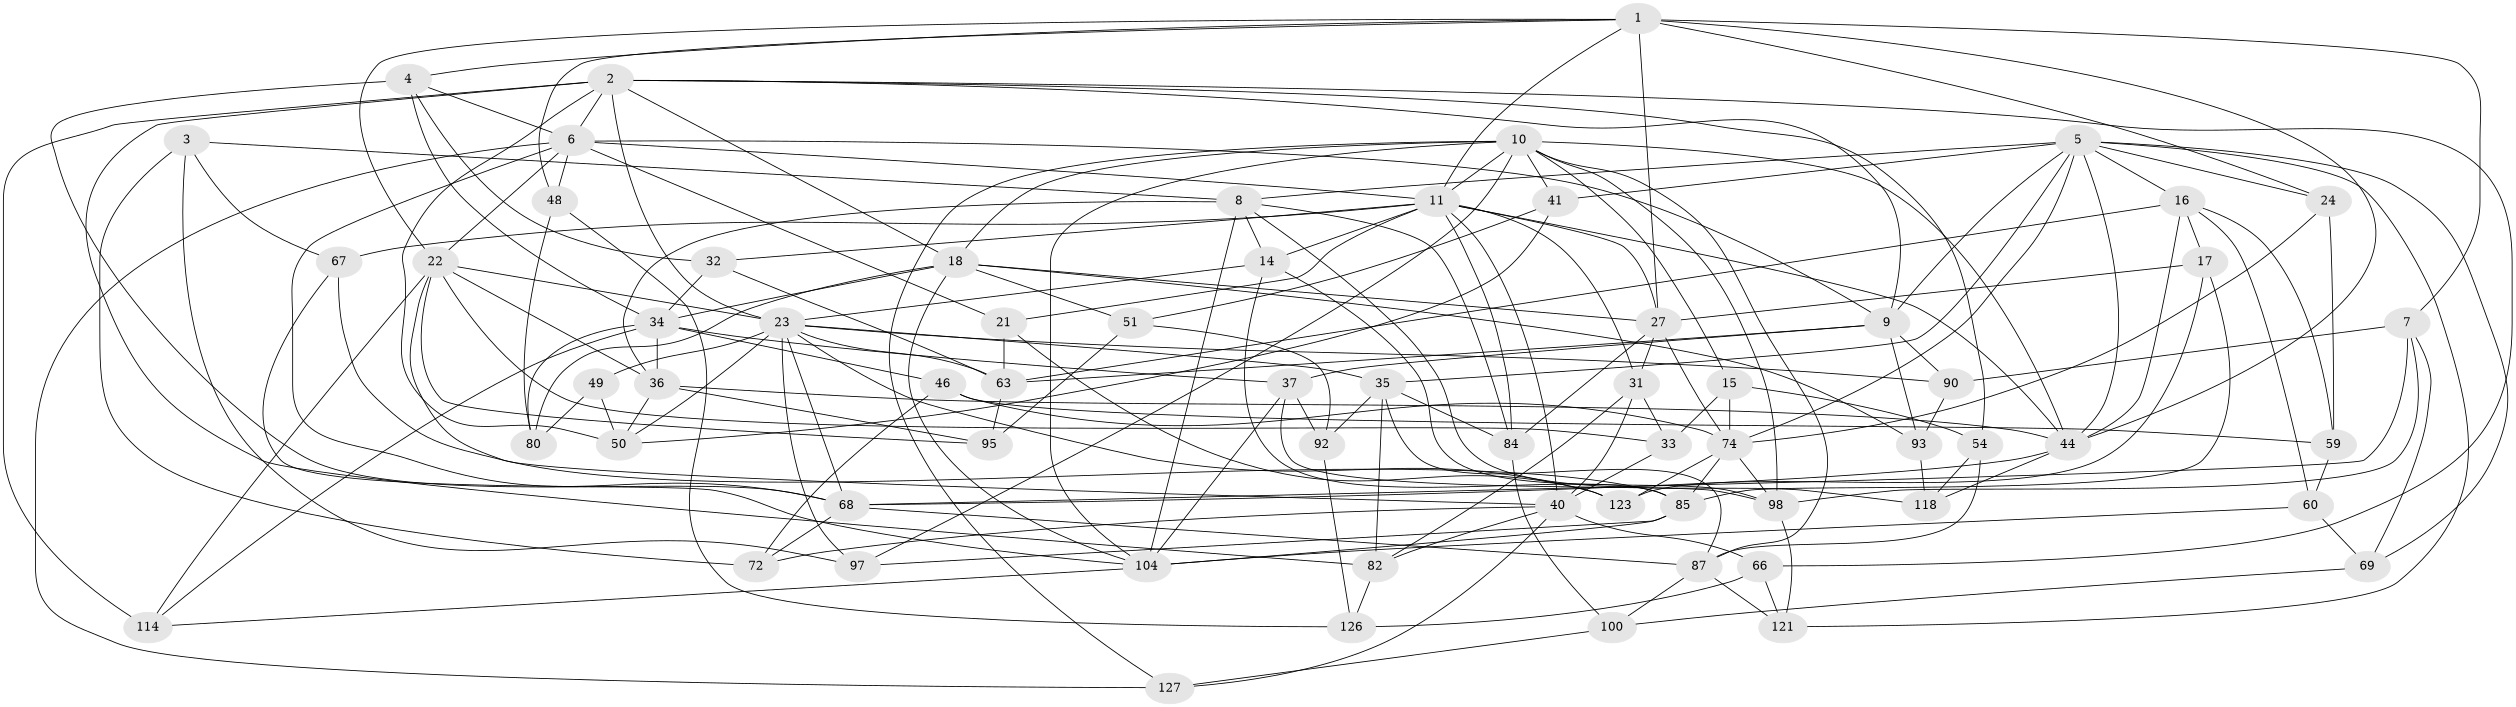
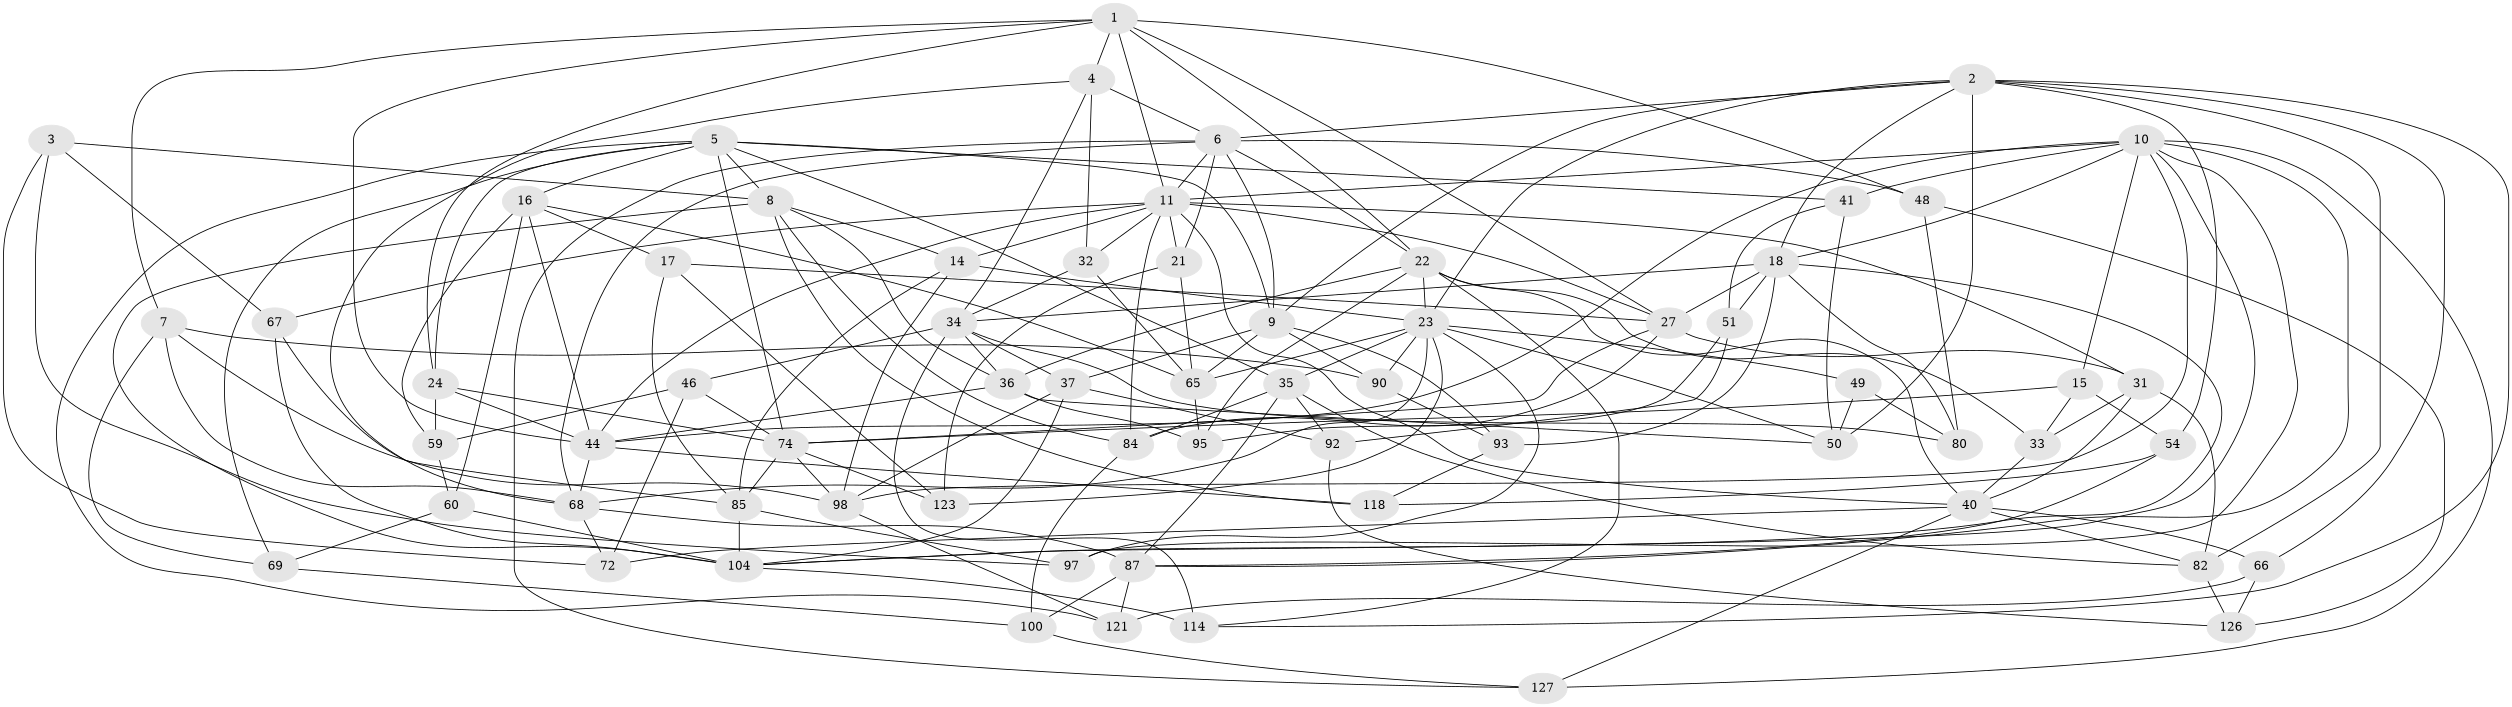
(2118, 297) -> (508, 412)
(1004, 384) -> (1193, 384)
